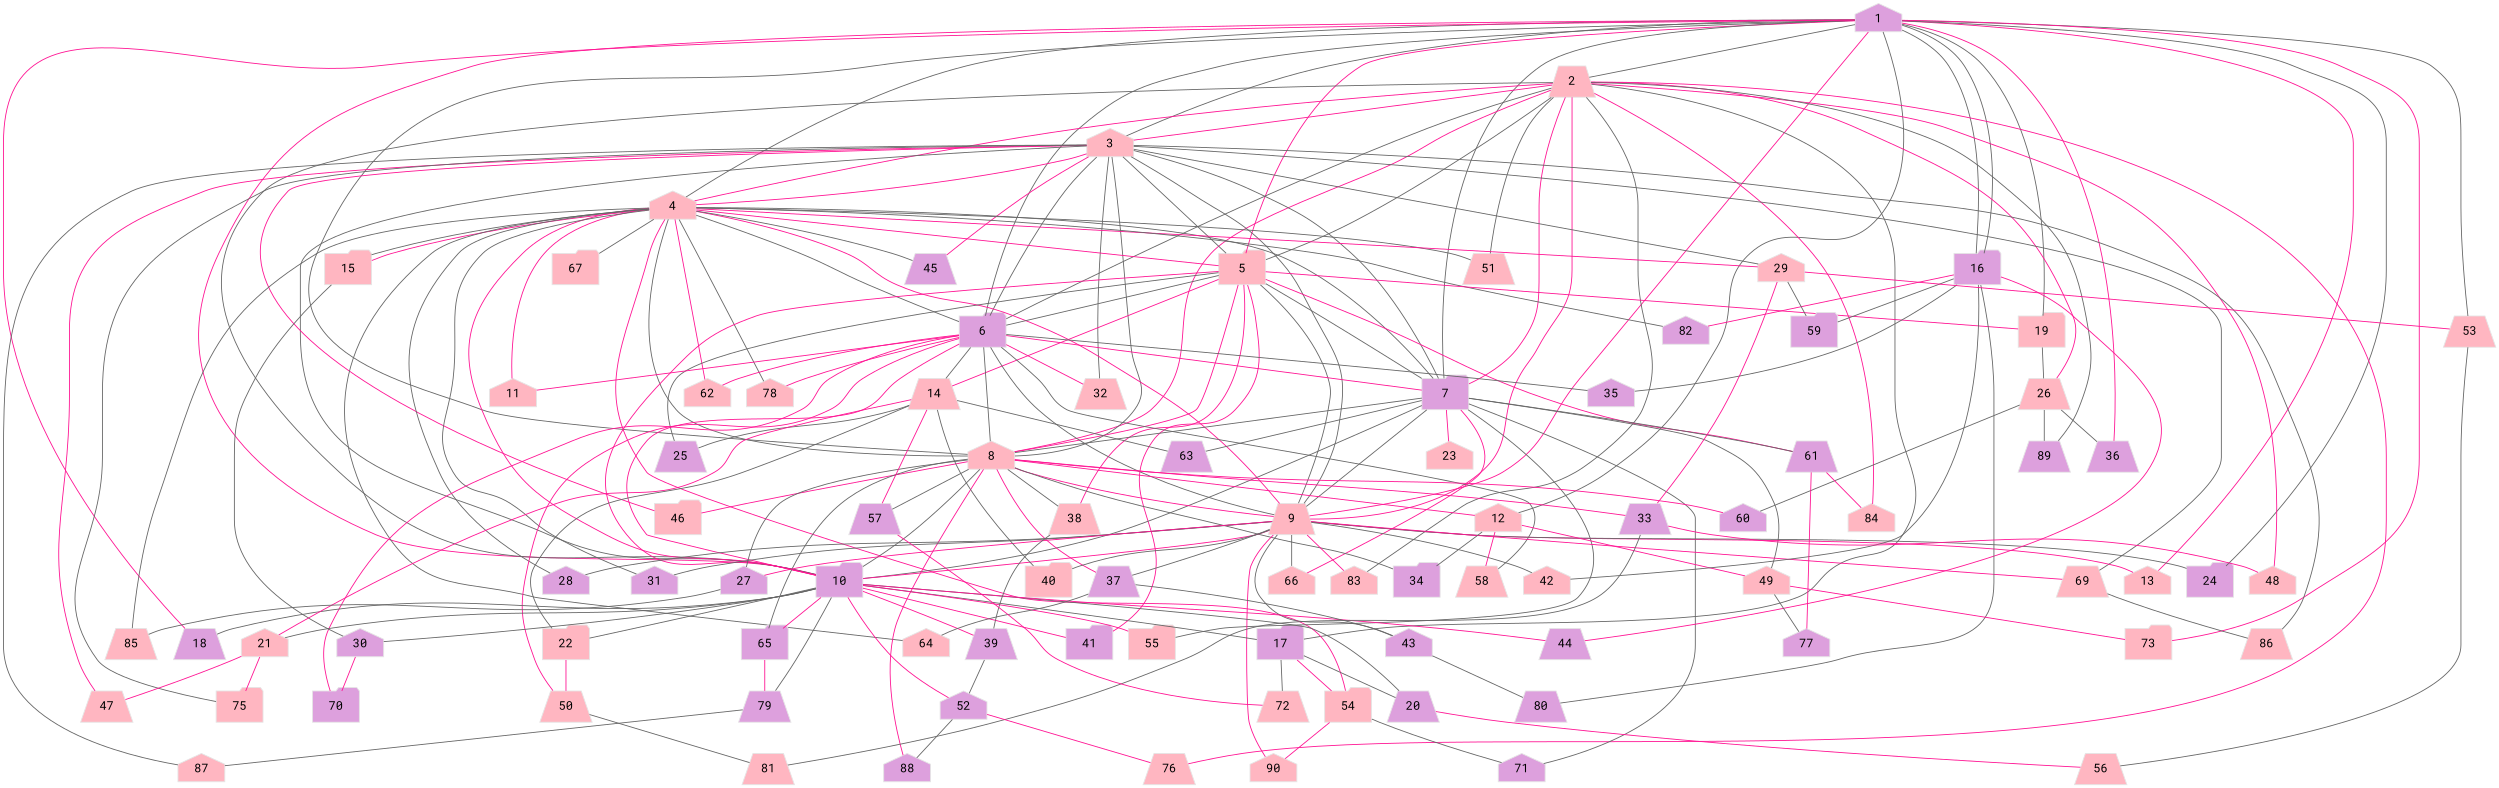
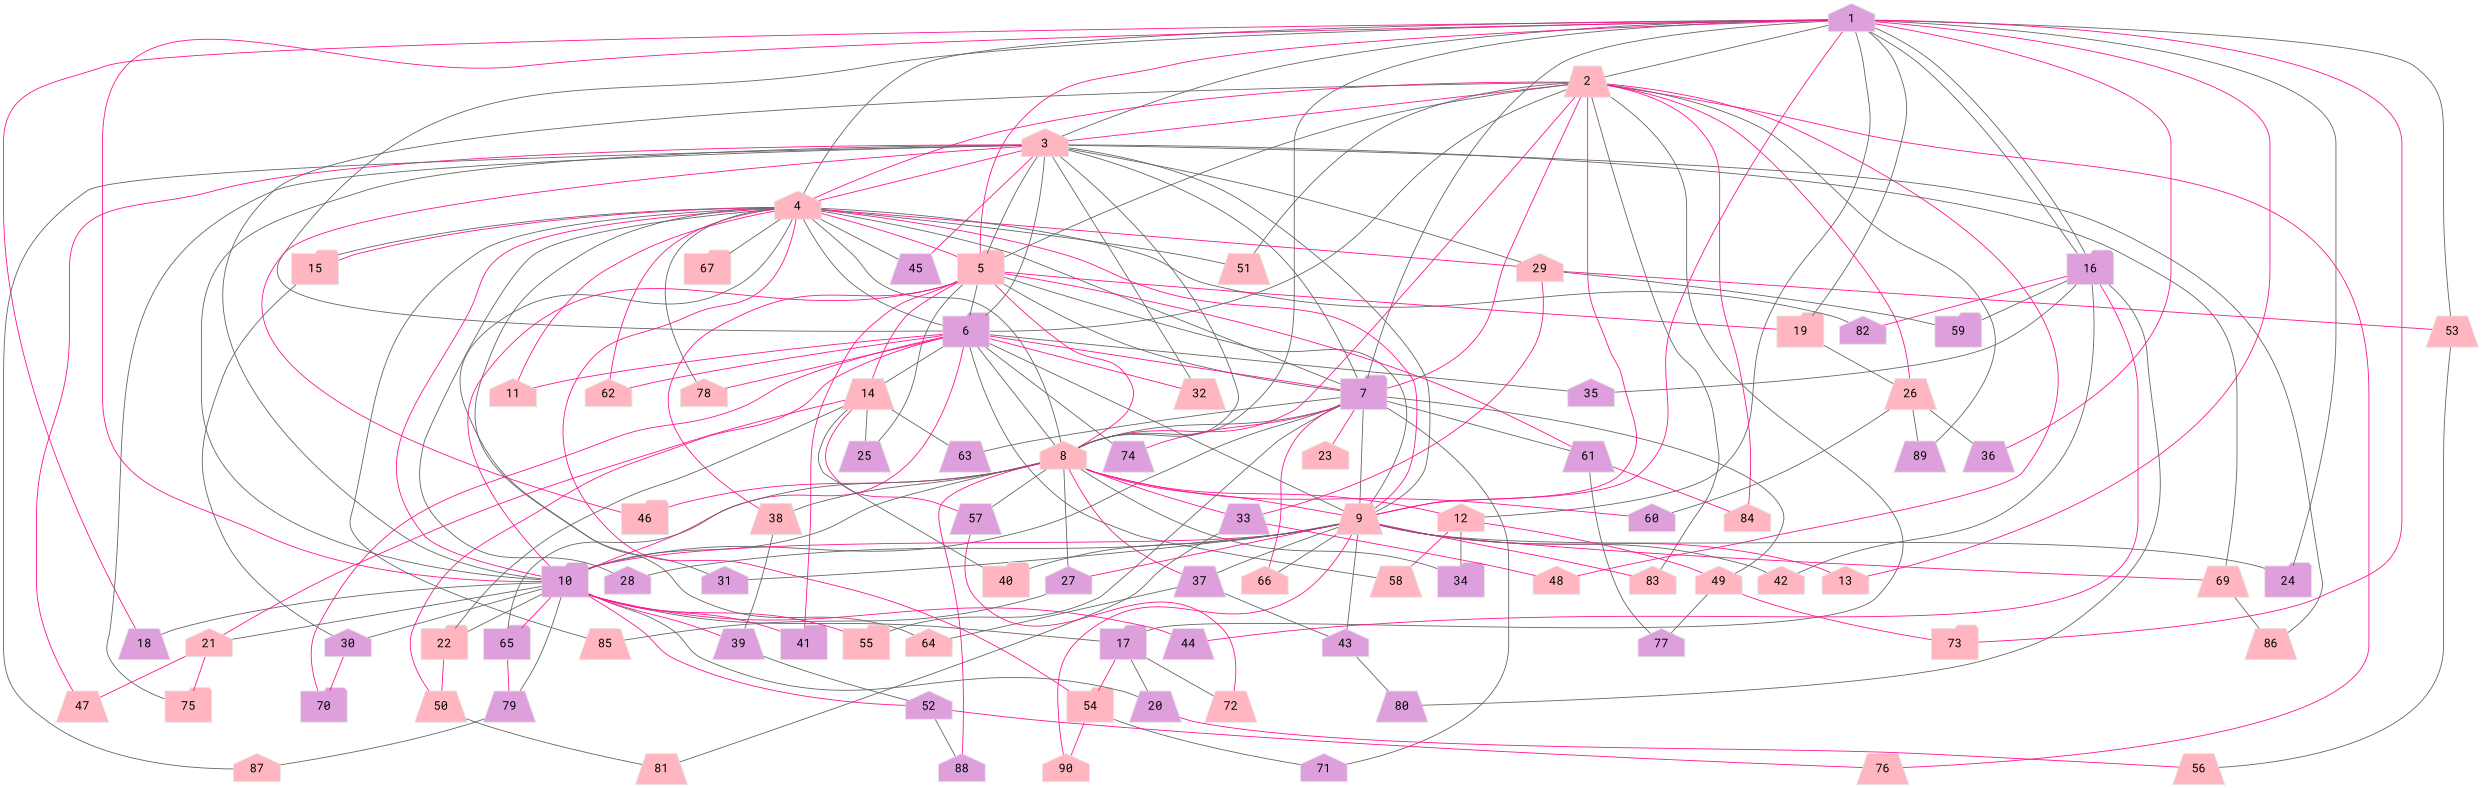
none -> (1128, 457)
(1809, 550) -> (1606, 559)
